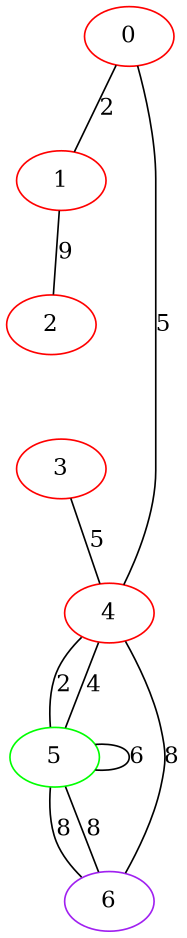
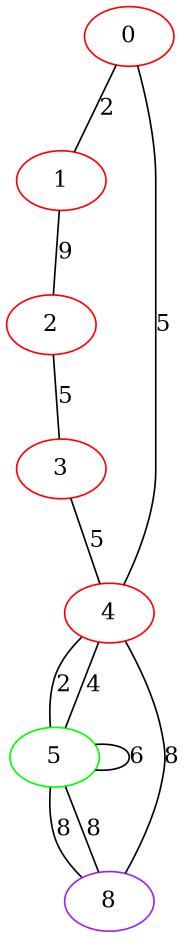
none -> (56, 397)
(109, 901) -> (109, 901)
